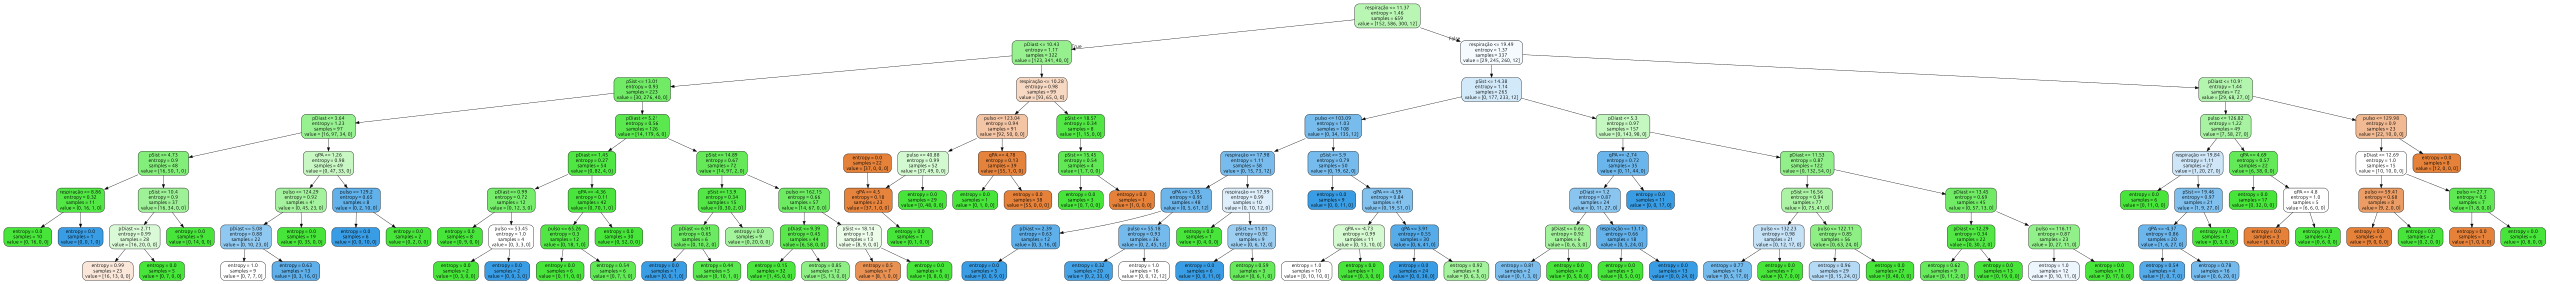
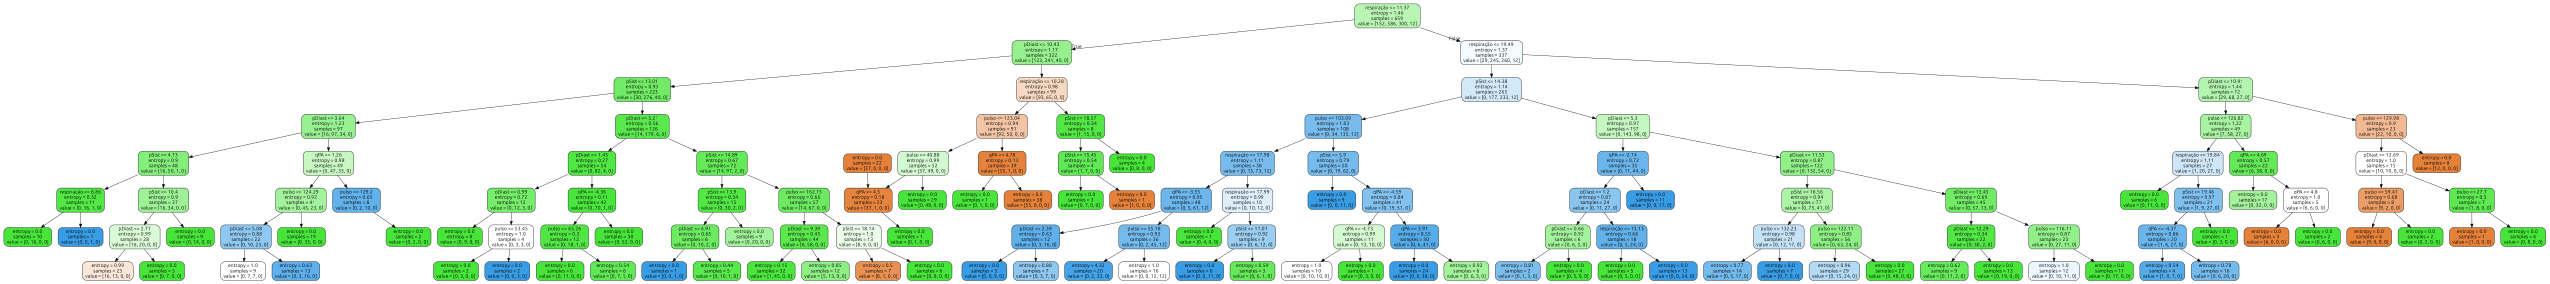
none -> (1132, 163)
(2253, 200) -> (2253, 200)
(356, 237) -> none
(460, 237) -> (460, 237)
none -> (1036, 271)
(1089, 271) -> (1089, 271)
(1780, 271) -> (1780, 271)
